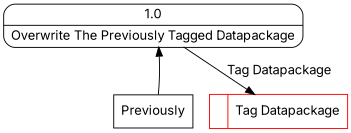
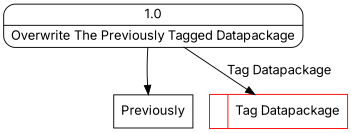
(159, 76) -> (147, 66)
